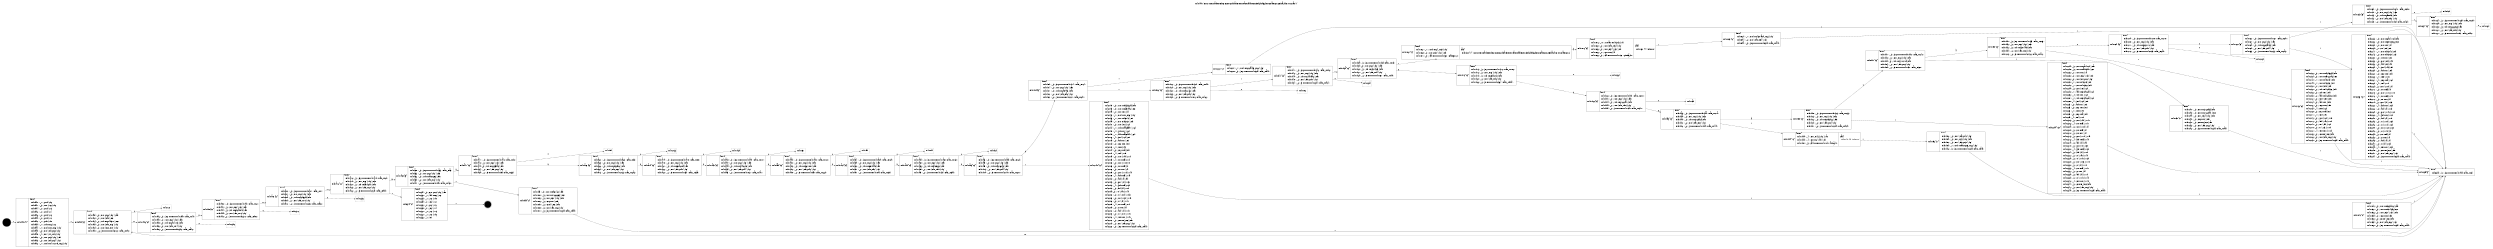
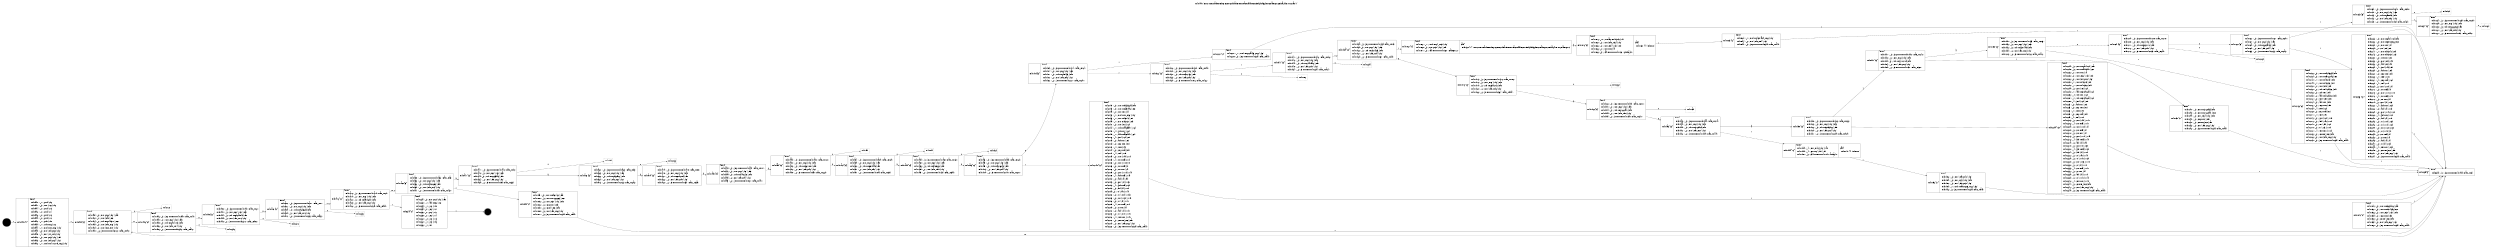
(736, 151) -> none
(801, 151) -> none
